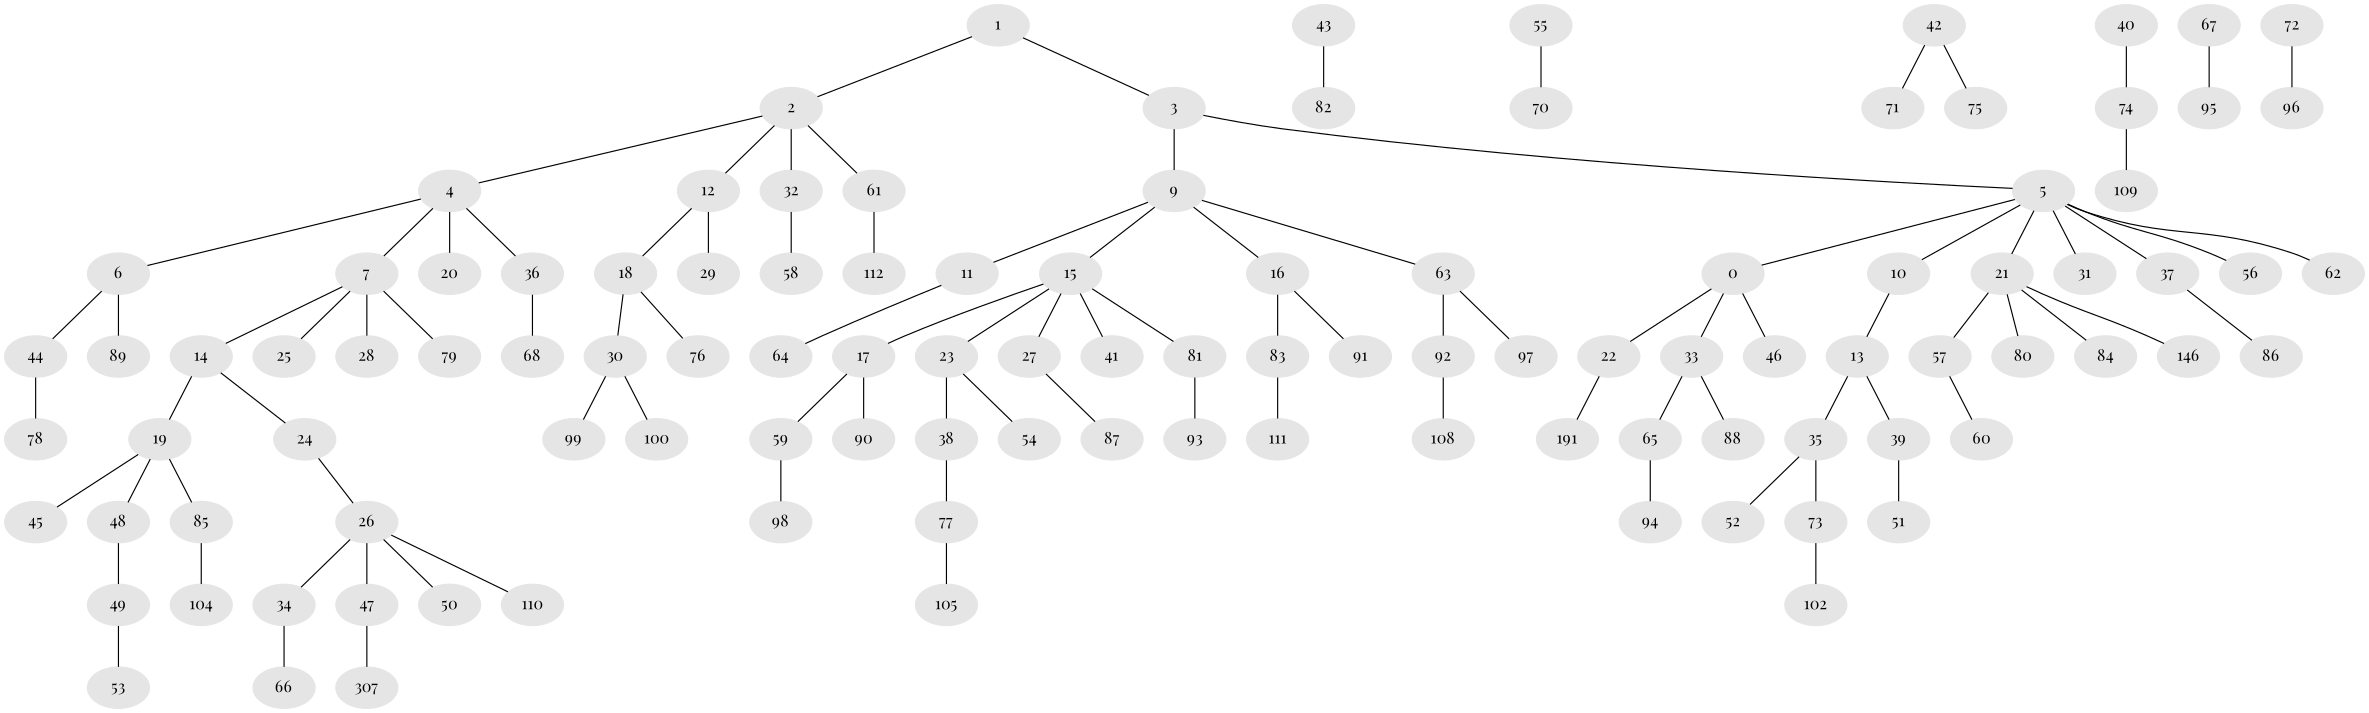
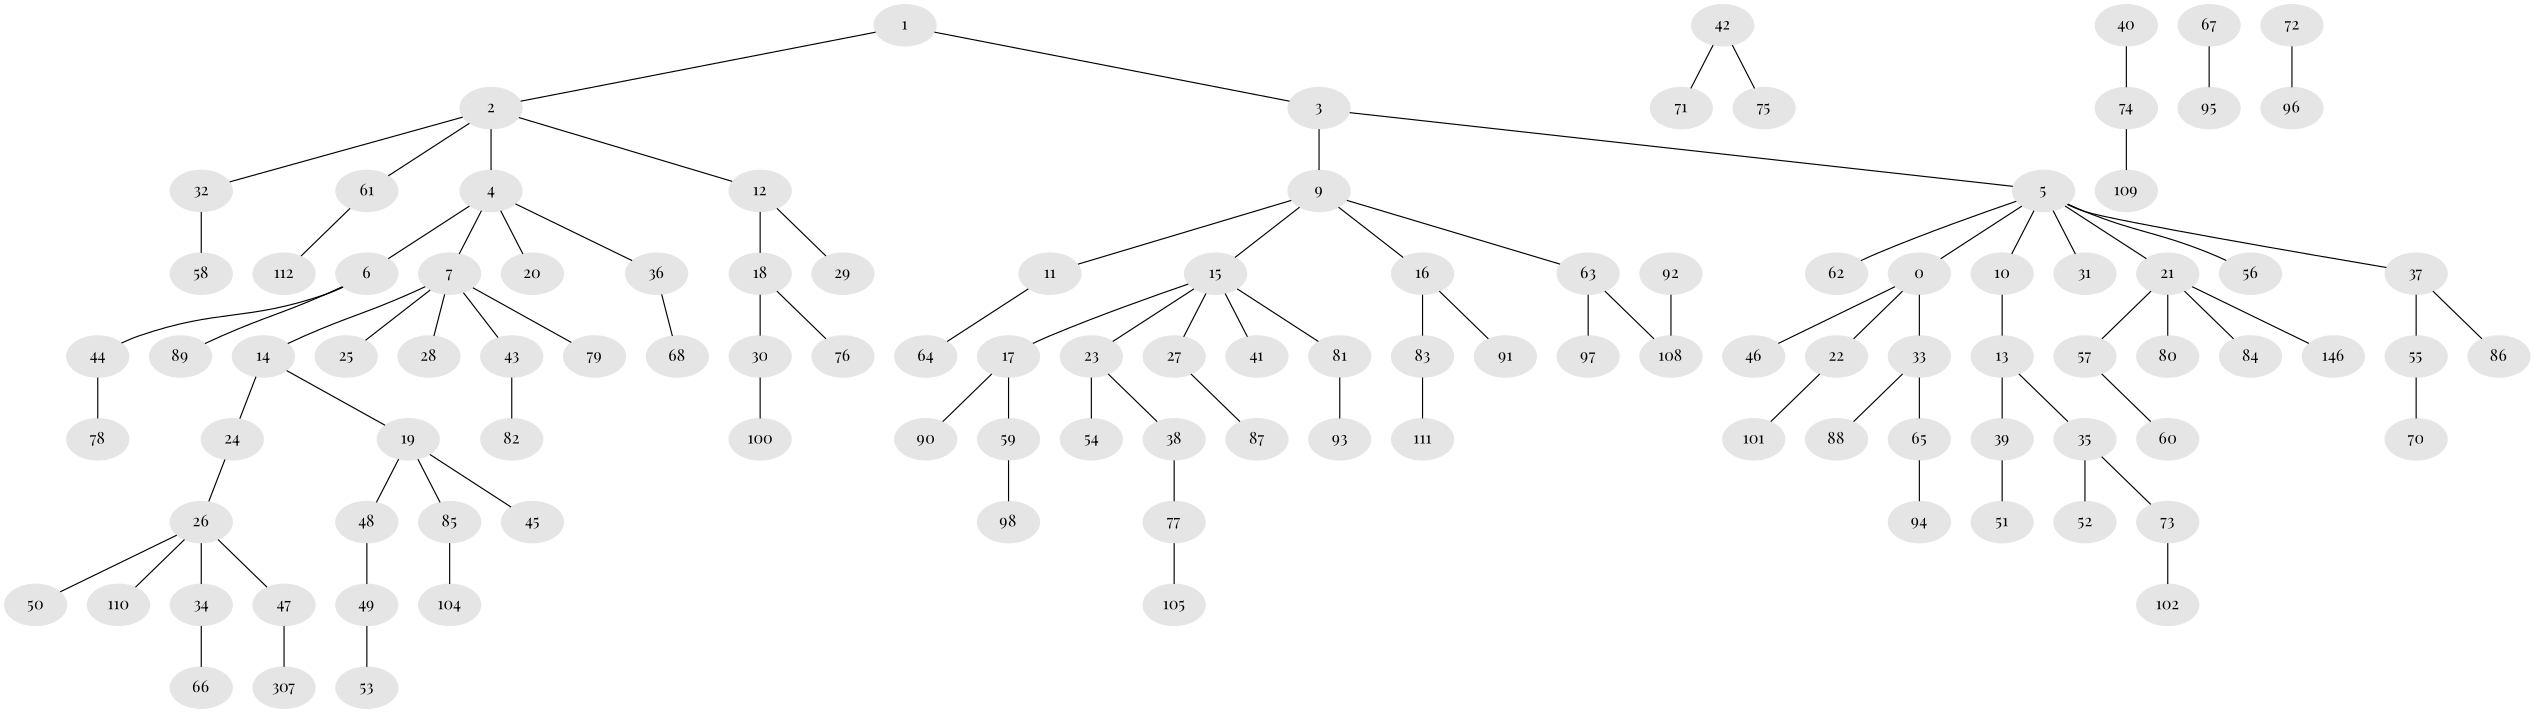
none -> (481, 315)
(1443, 315) -> (1629, 315)
none -> (2416, 315)
(574, 439) -> none
(1567, 439) -> (1754, 439)
